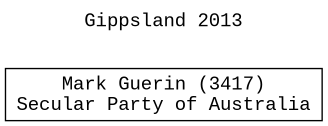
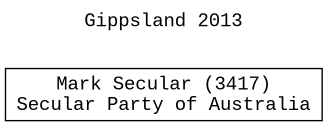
(164, 95) -> (164, 95)
